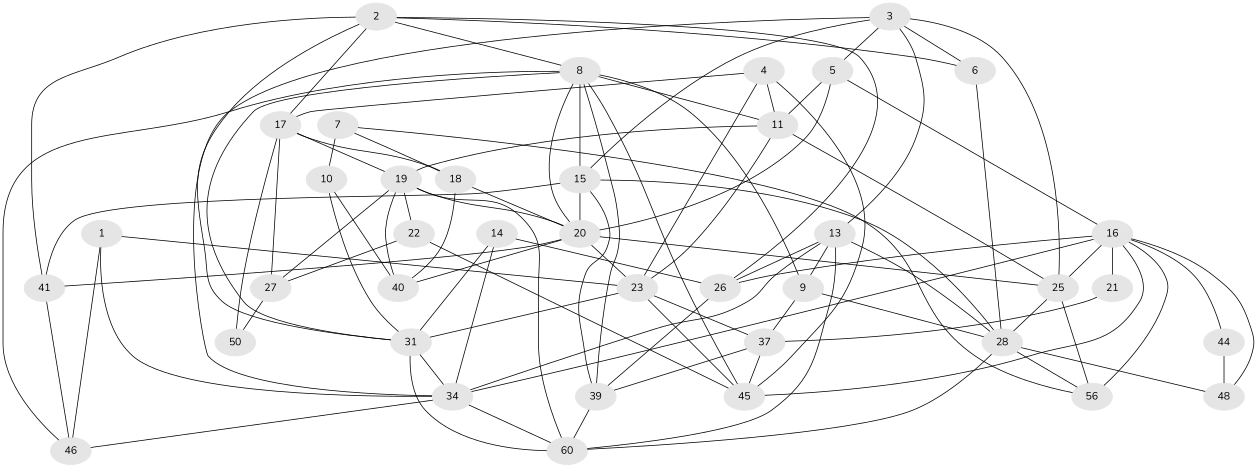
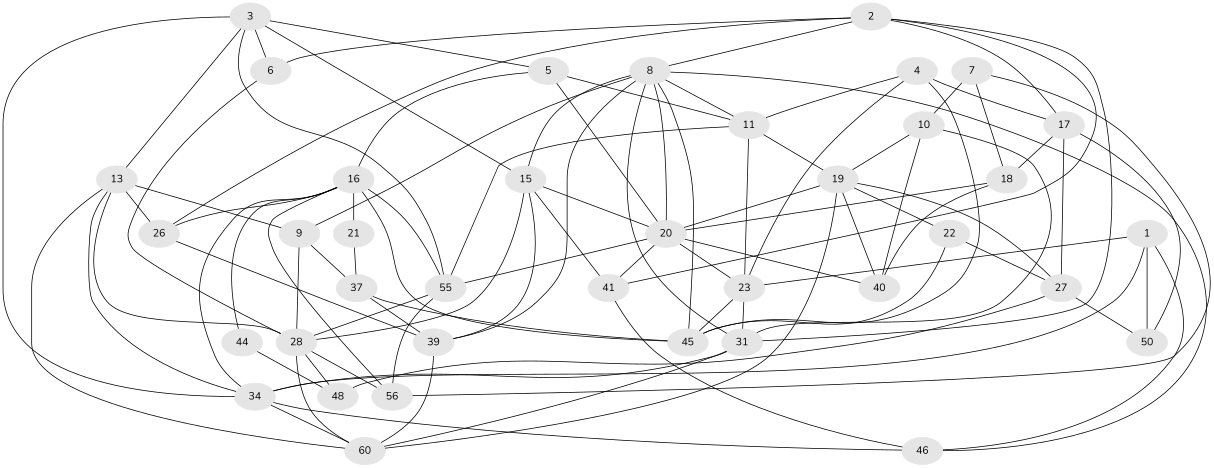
(341, 152) -> (881, 152)
(497, 234) -> none
(1058, 288) -> (446, 288)
none -> (1147, 288)
(1228, 288) -> (719, 361)
(687, 309) -> none
